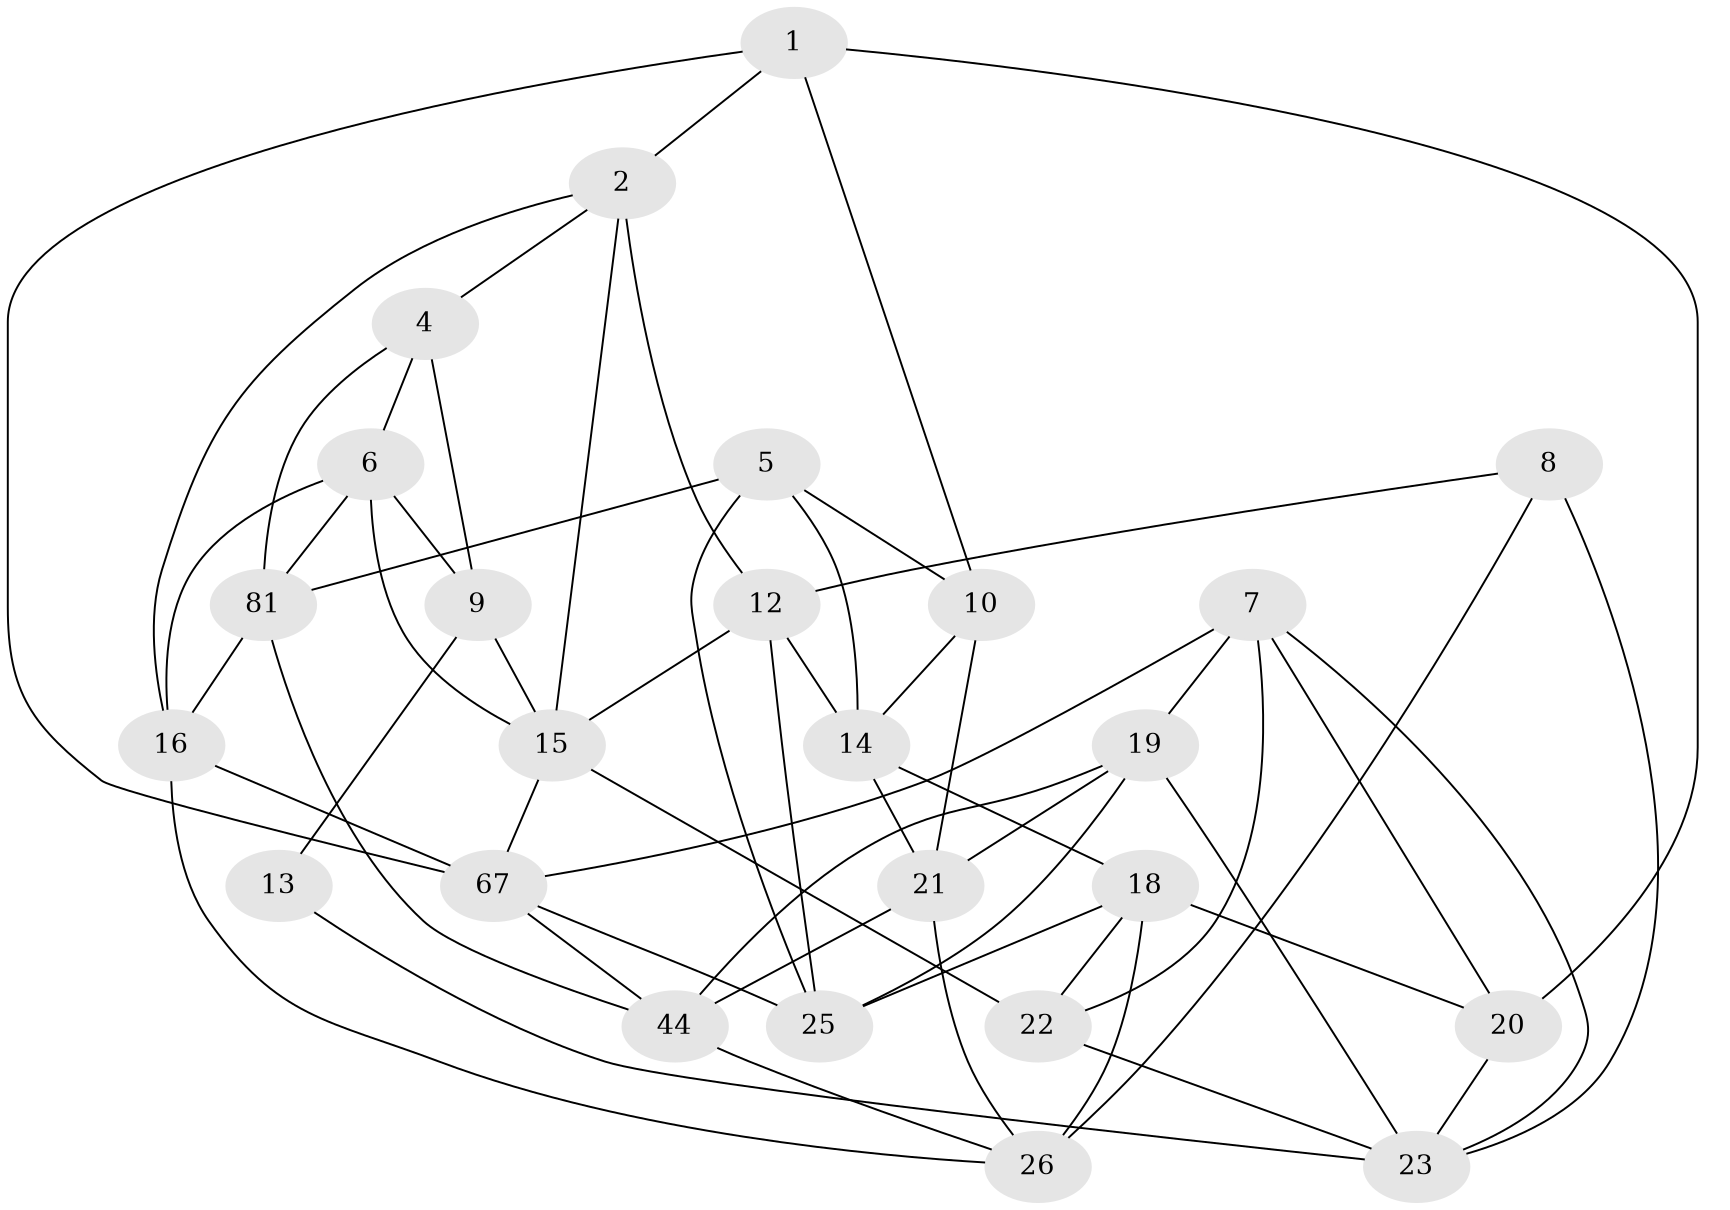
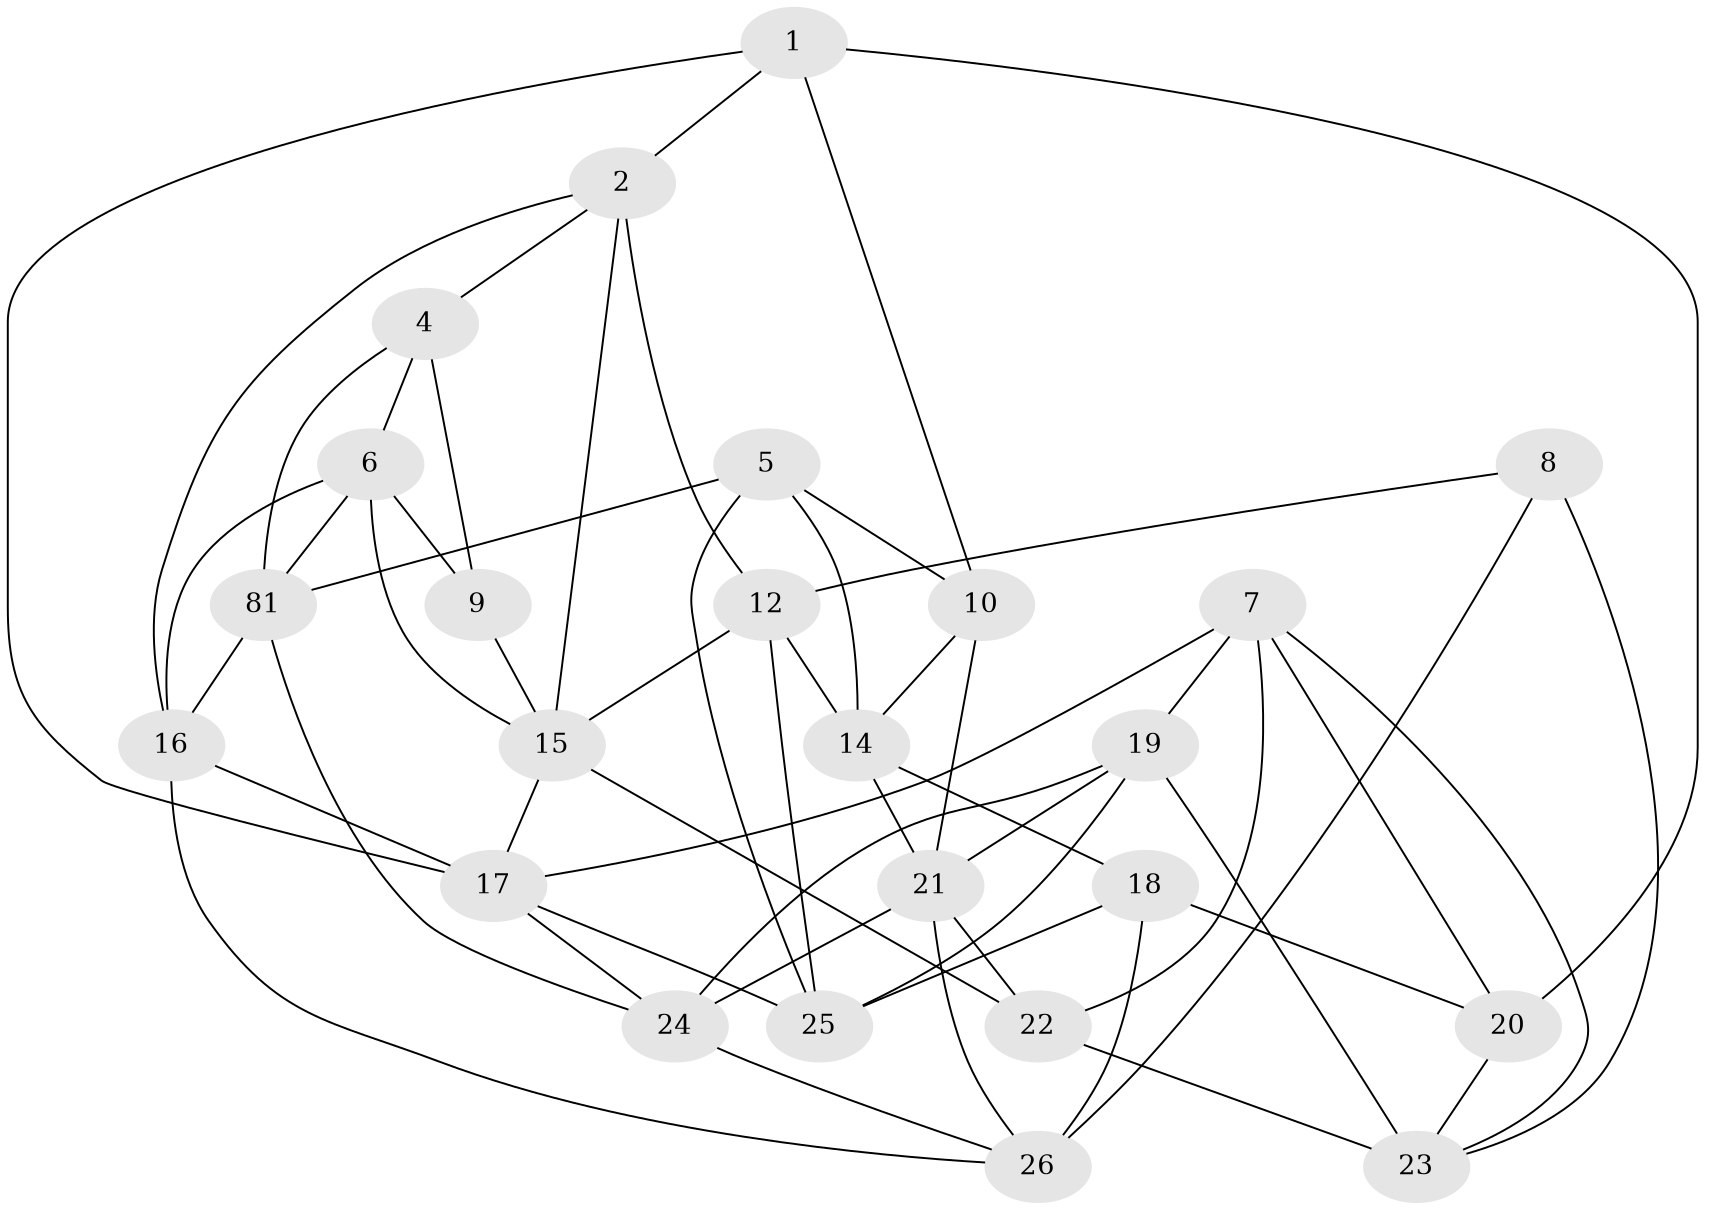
(279, 886) -> none
(494, 886) -> (494, 886)
(1092, 956) -> (992, 966)
(675, 1026) -> (675, 1026)
